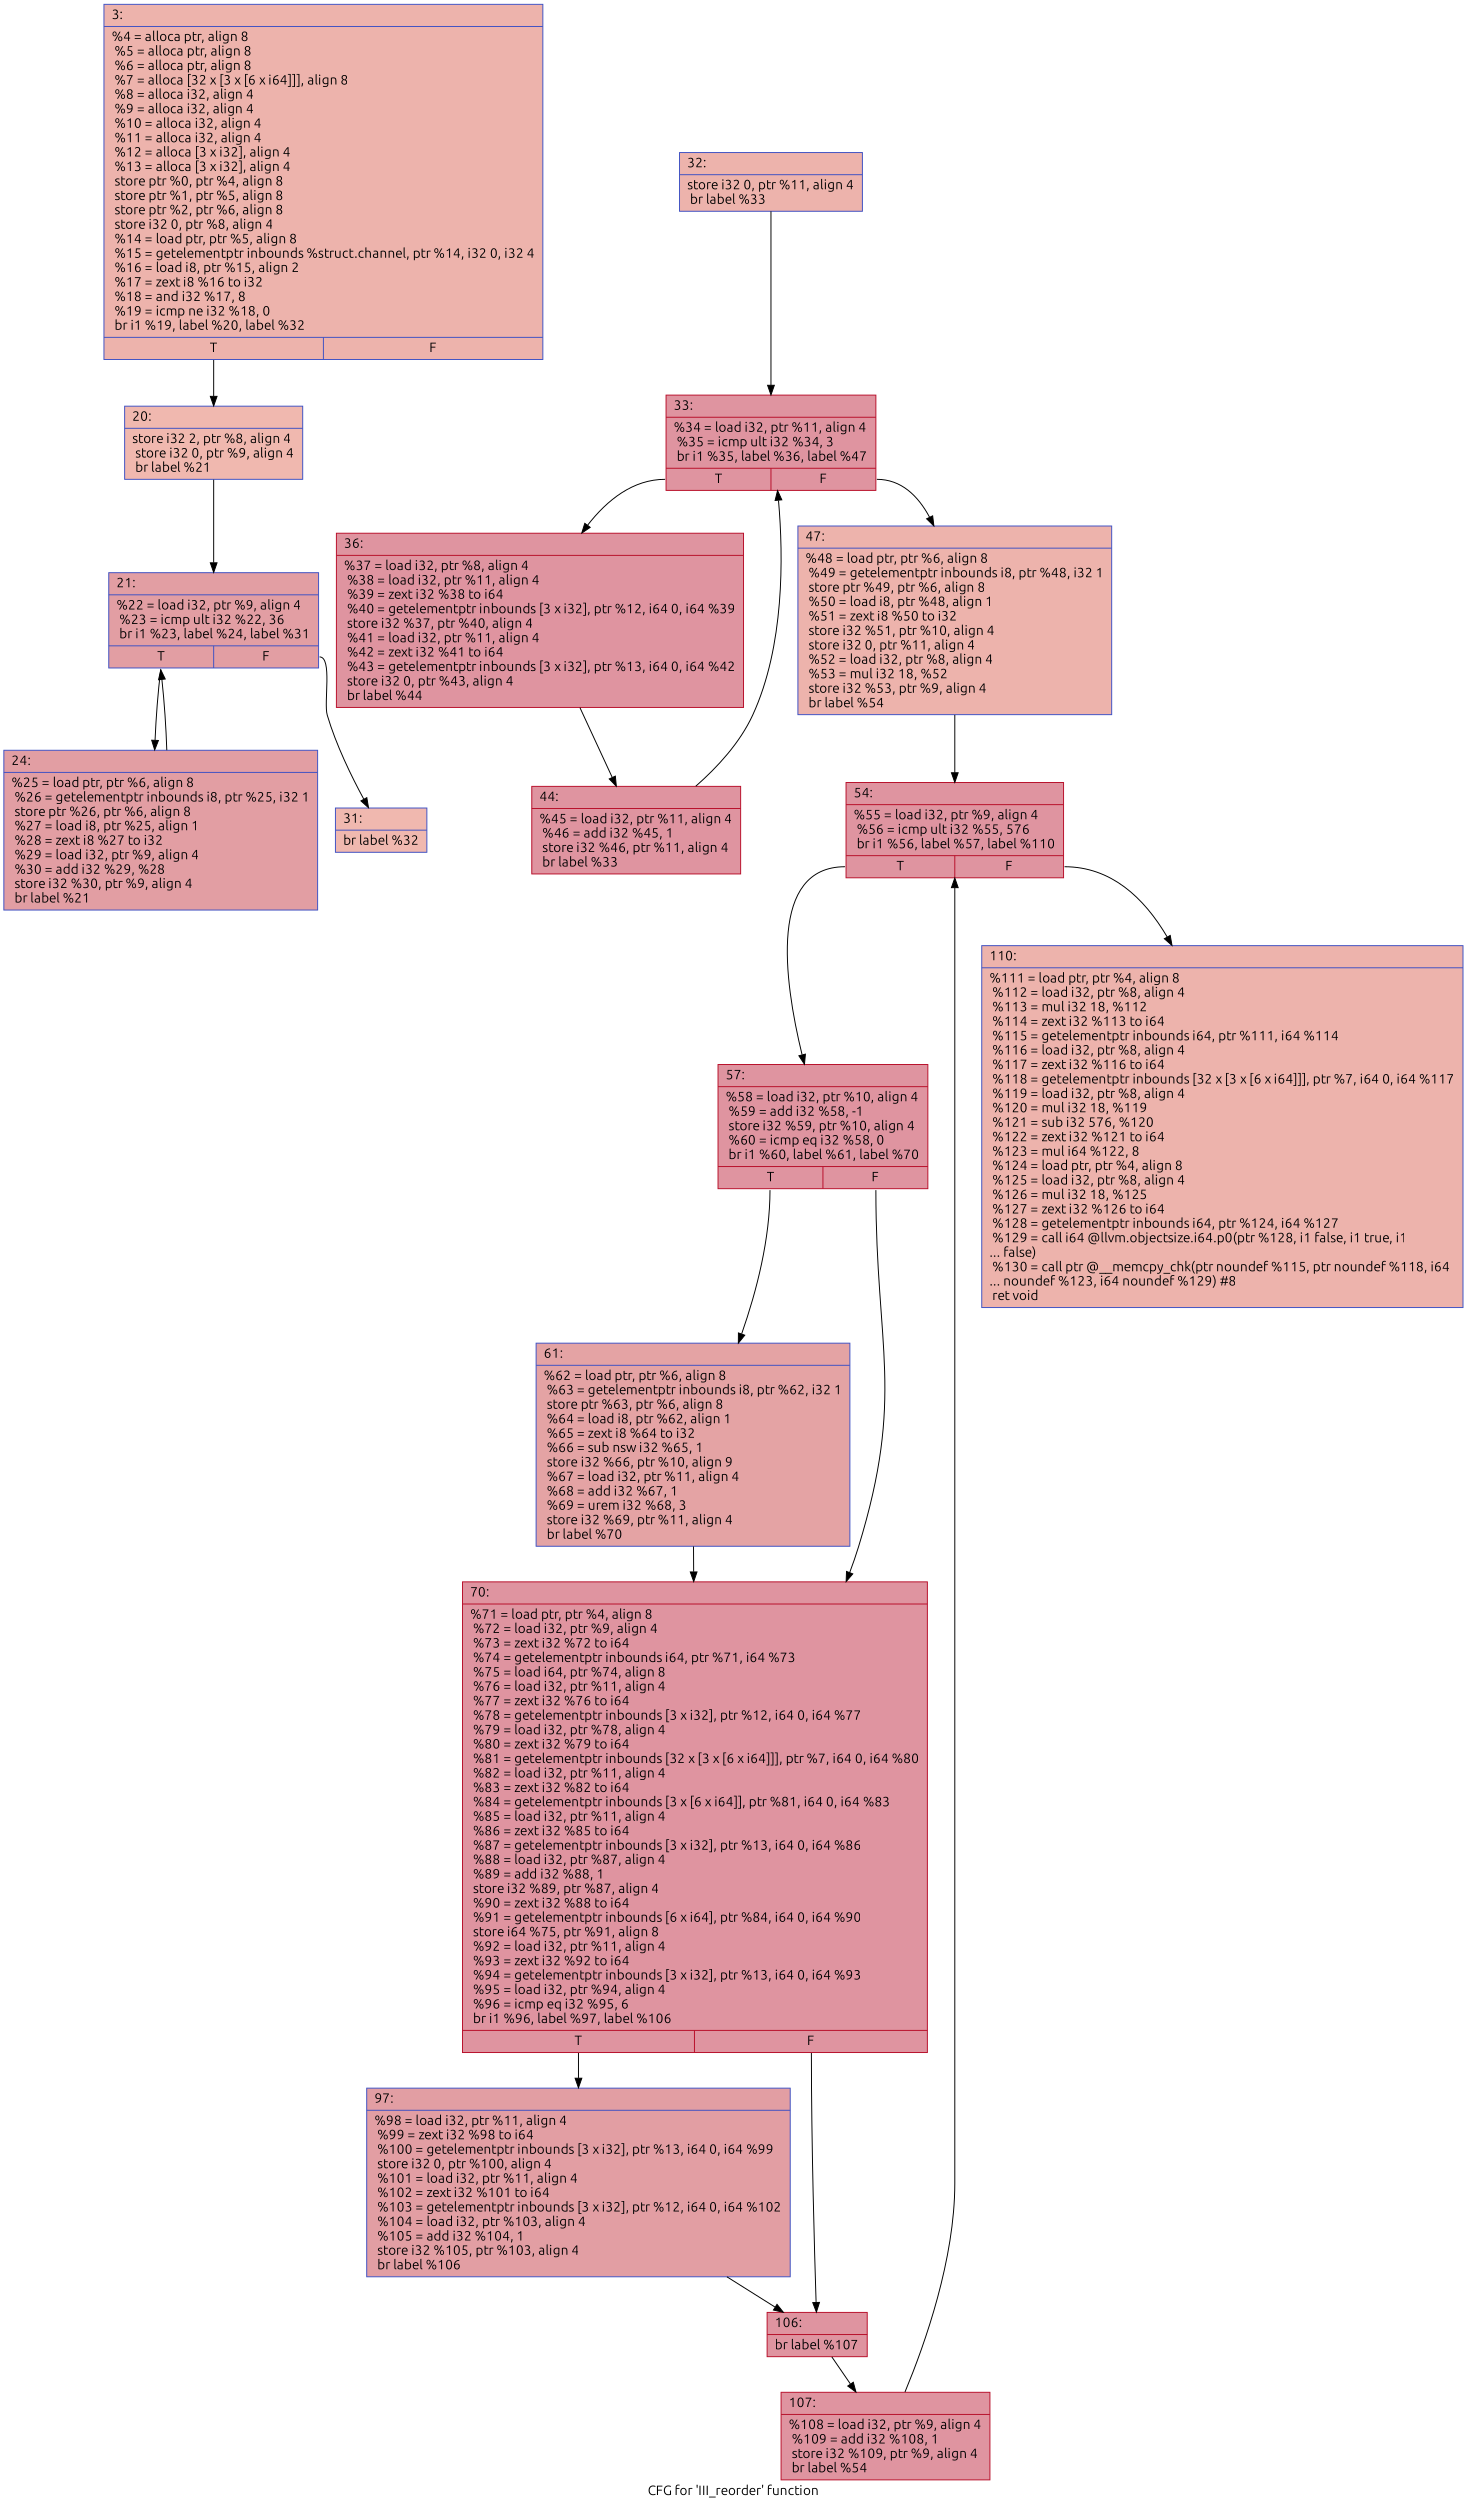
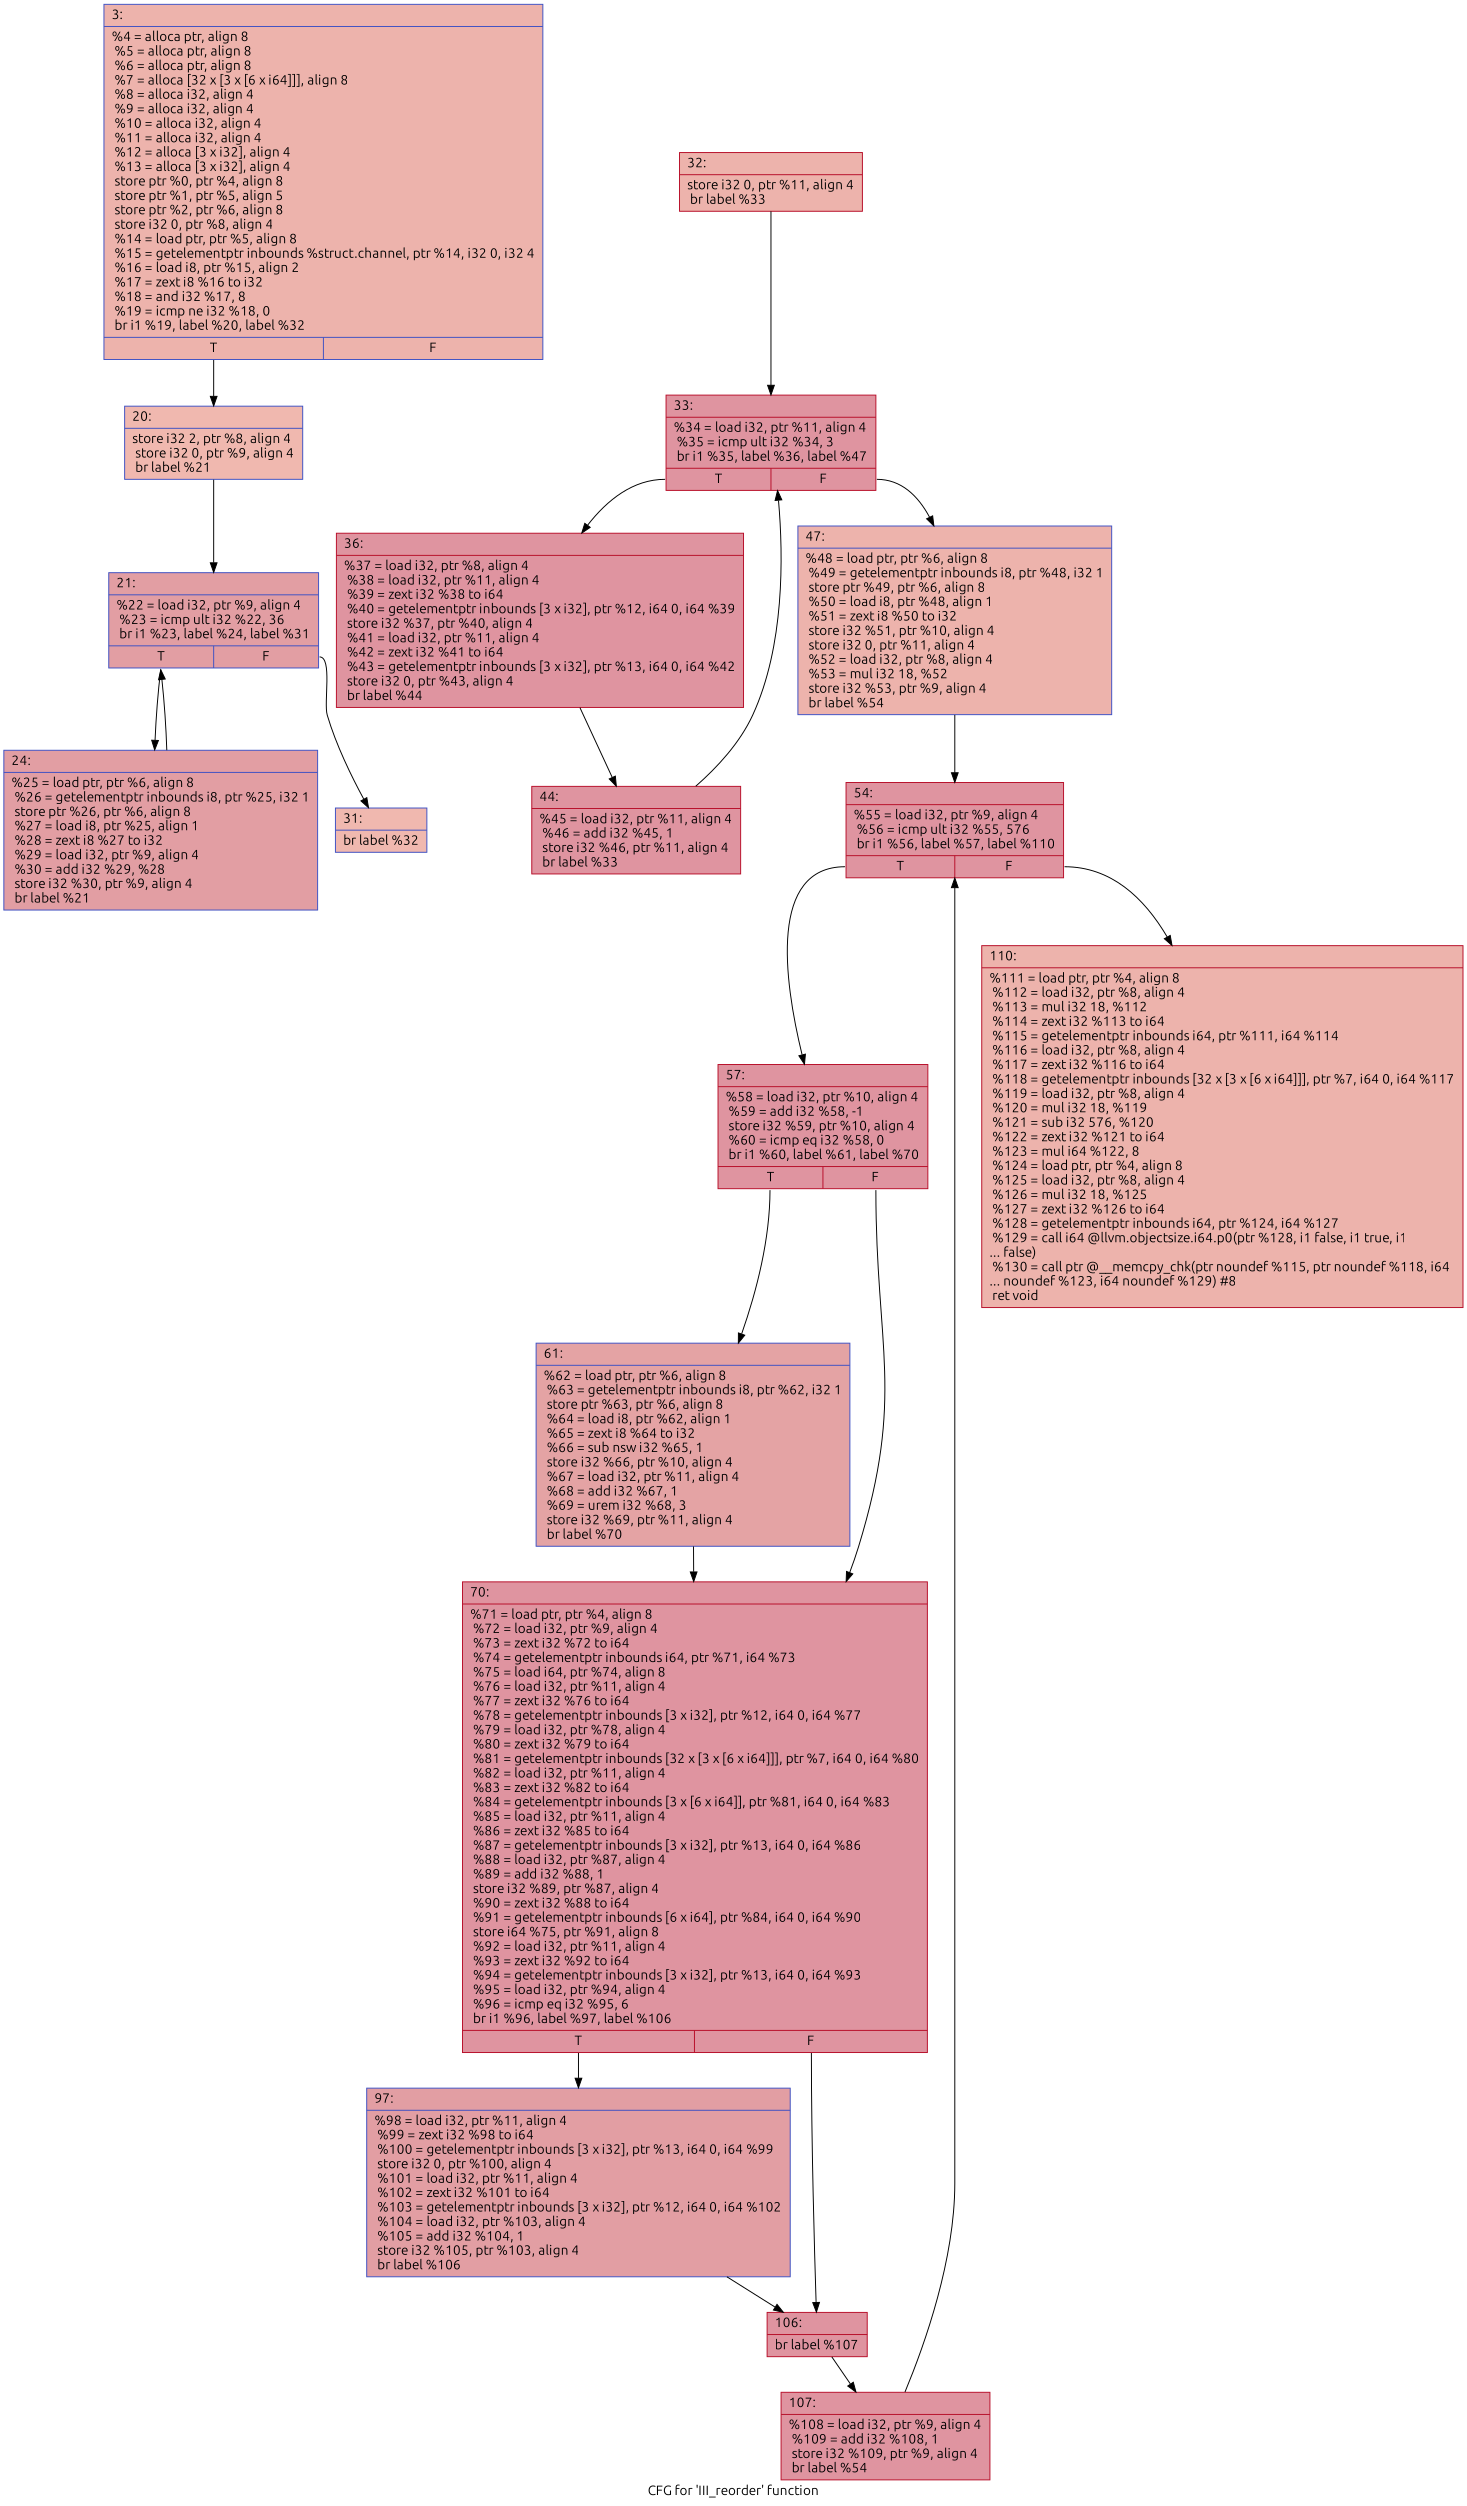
(771, 182) -> (771, 182)
(198, 196) -> (198, 196)
(1222, 1127) -> (1222, 1127)
(639, 1463) -> (639, 1463)
